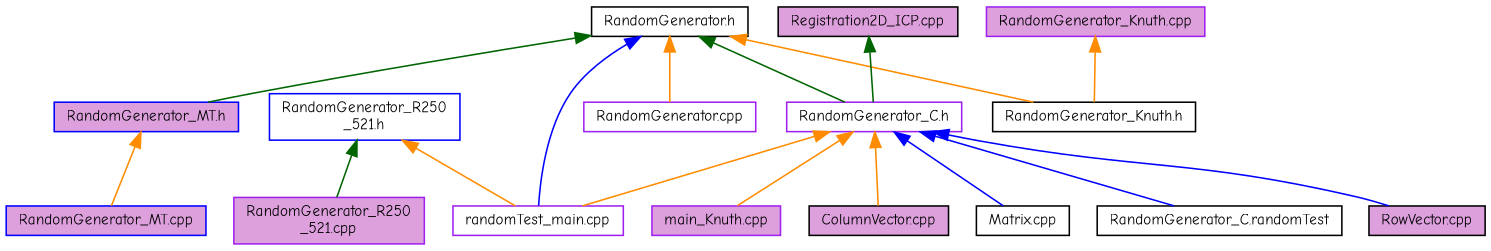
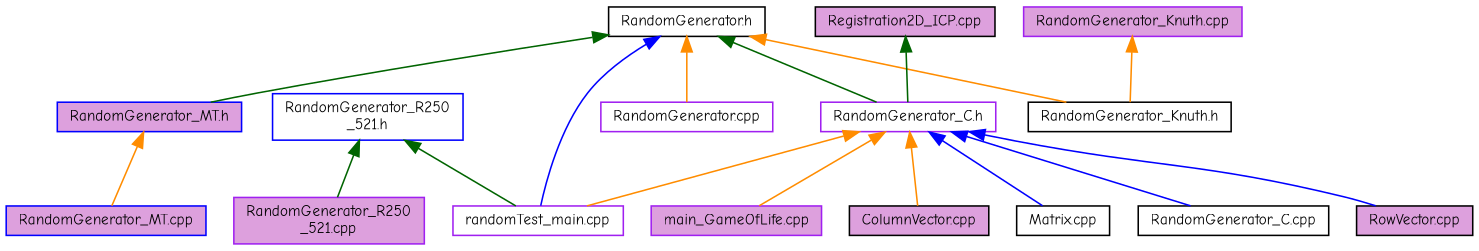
(466, 177) -> (467, 177)
(716, 221) -> (736, 221)
(1220, 221) -> (1233, 221)
